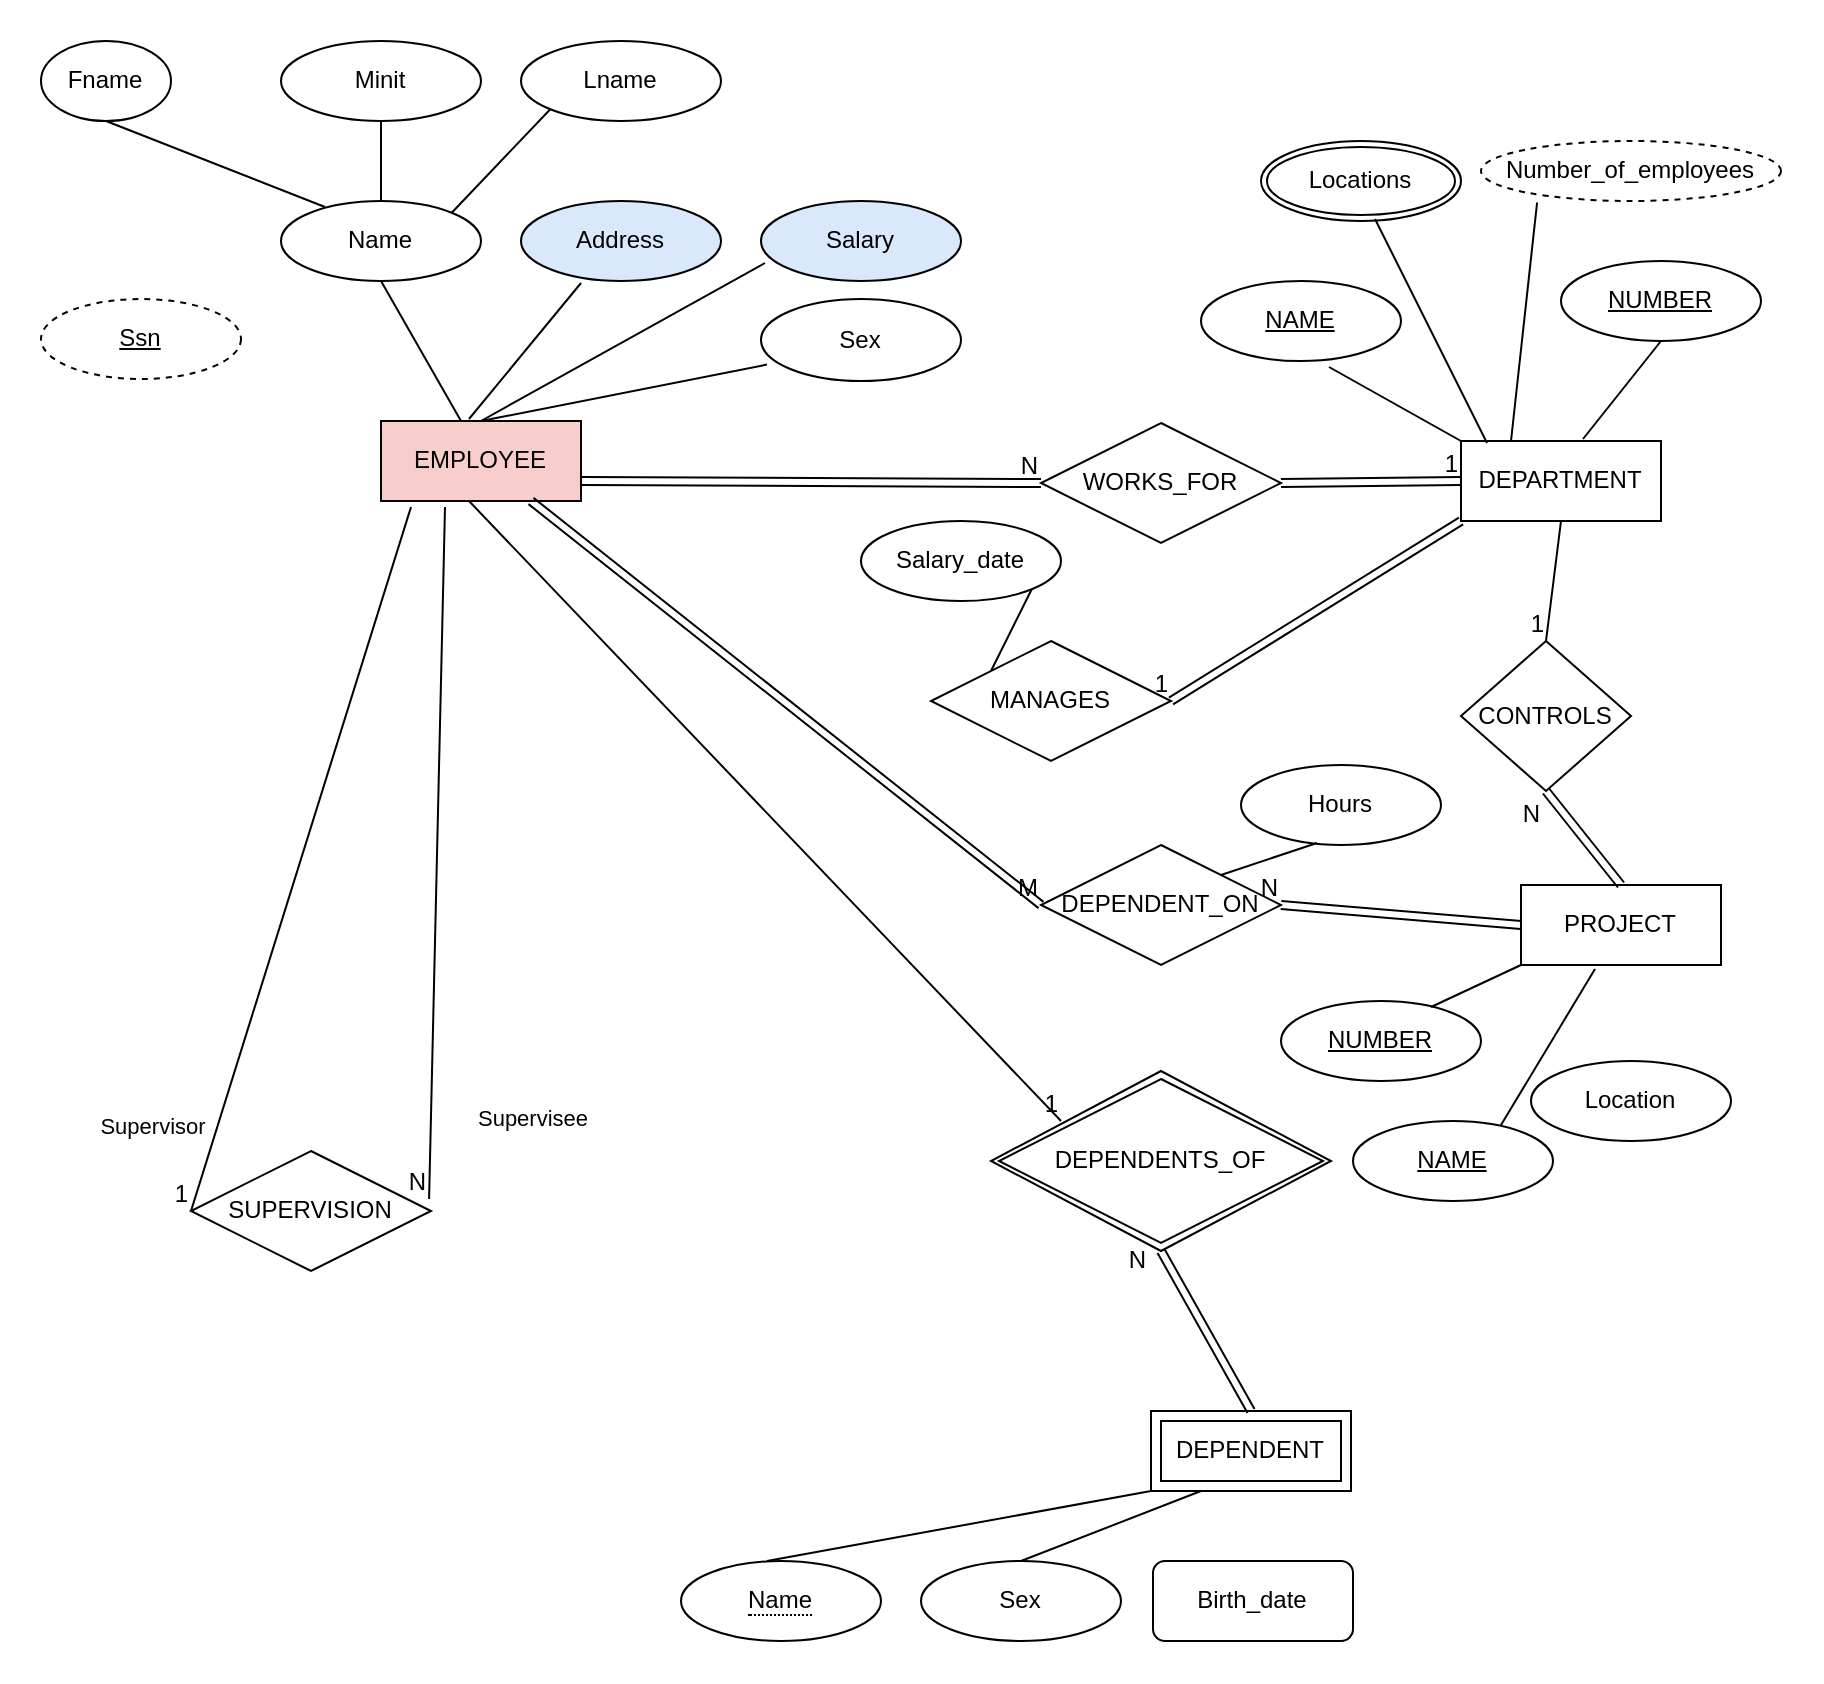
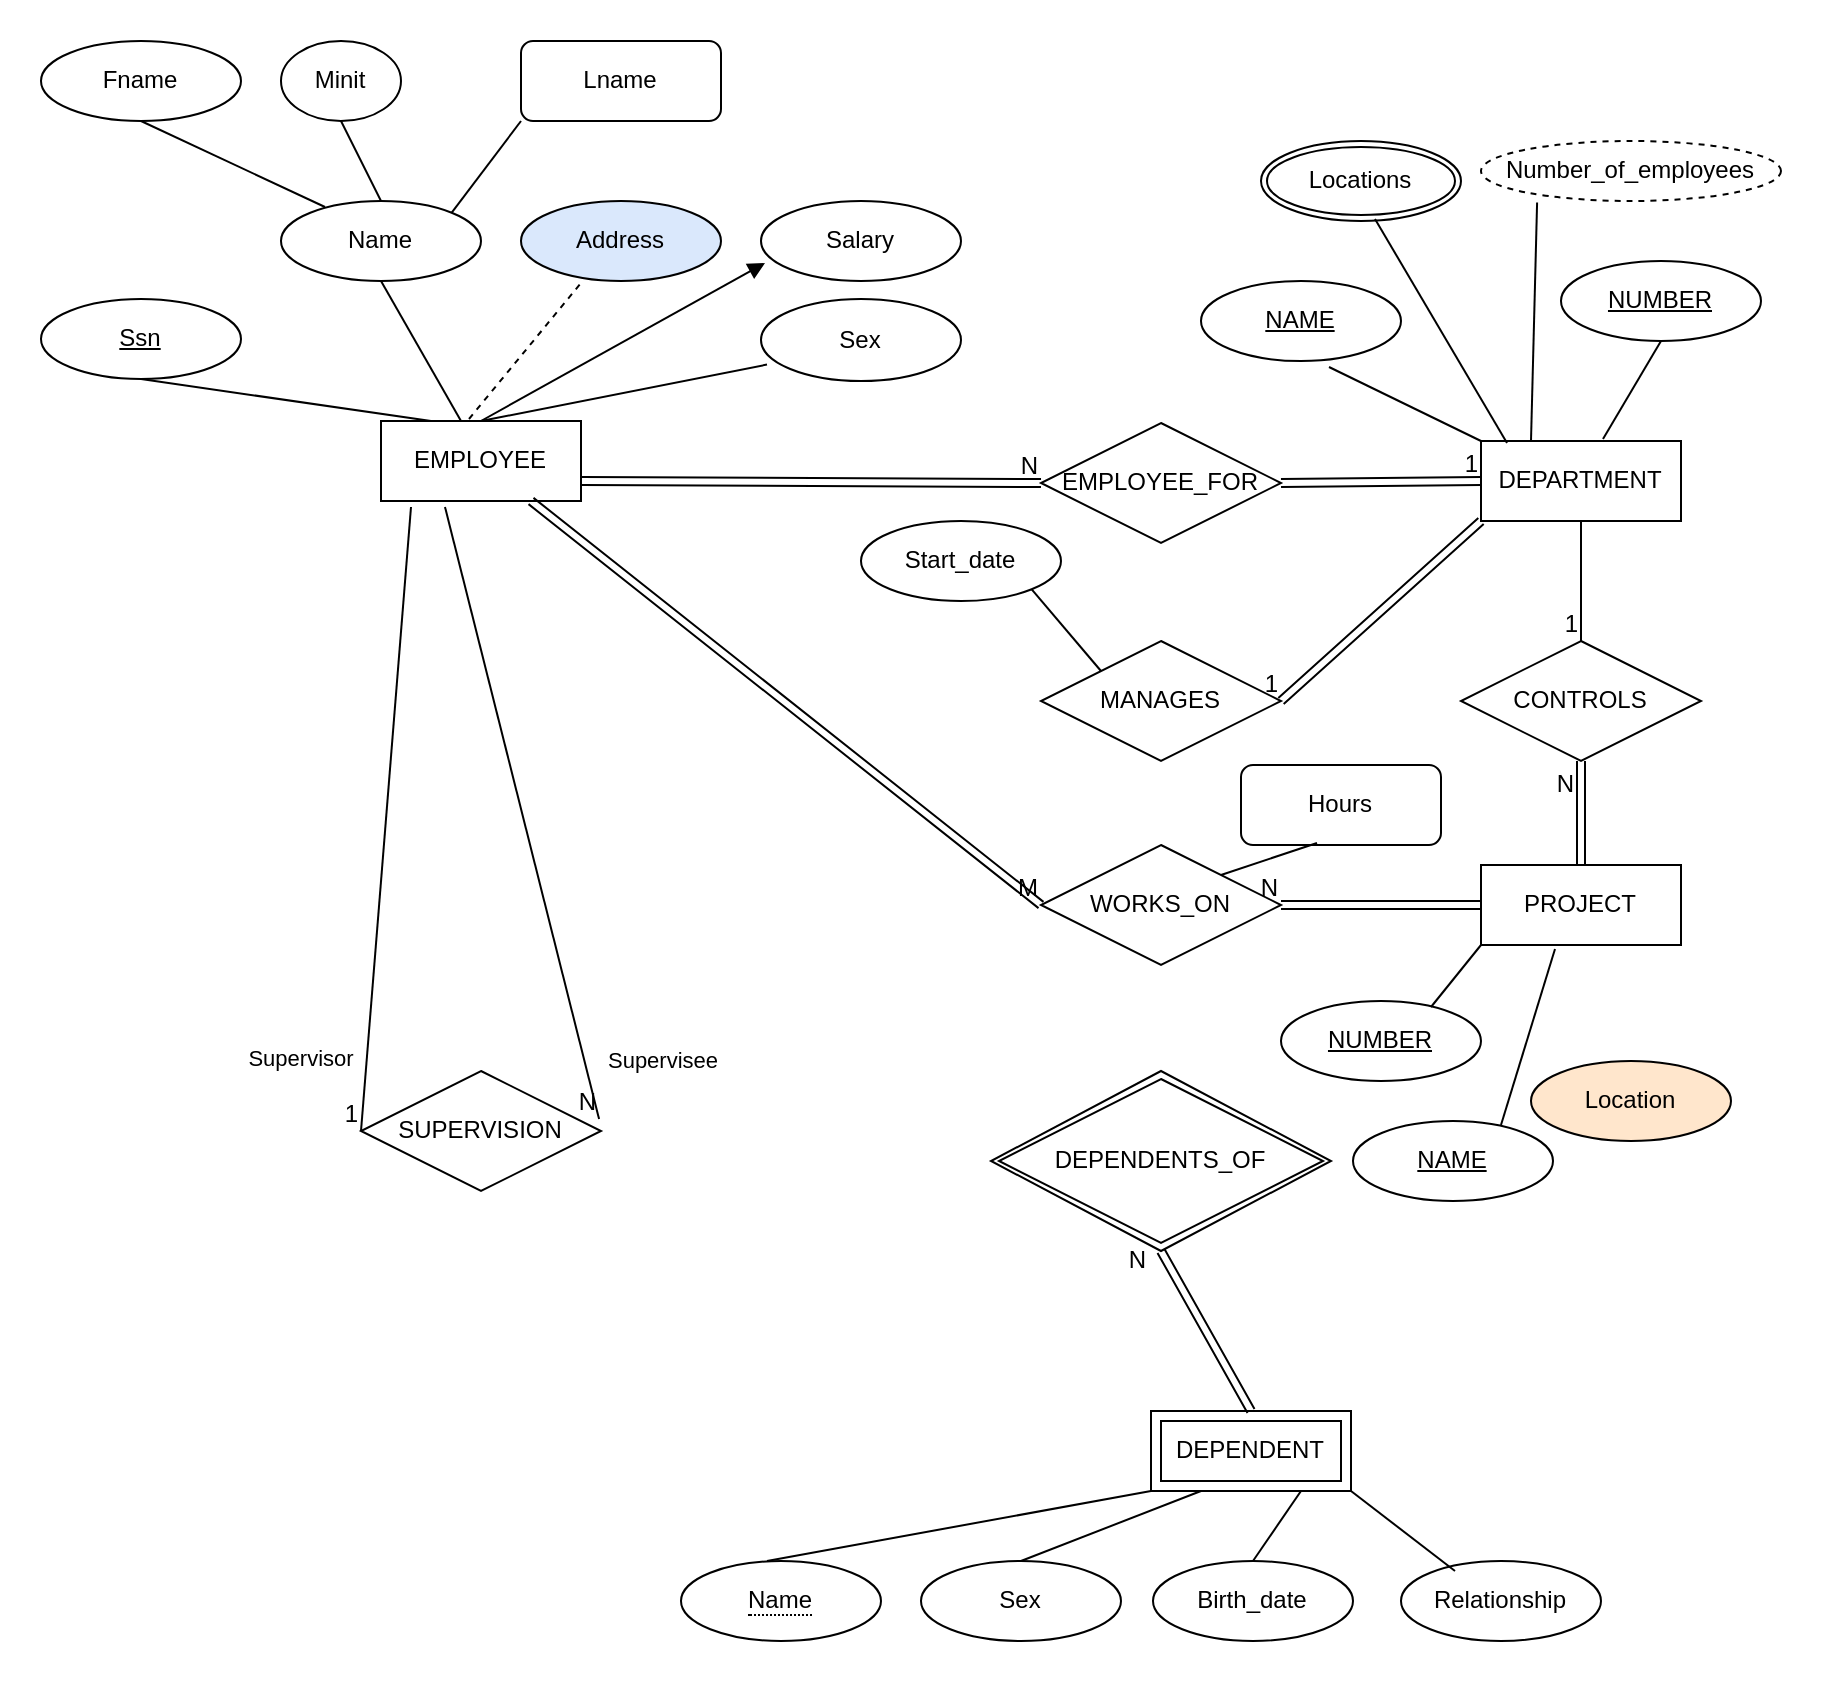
(106, 81) -> (141, 81)
(381, 81) -> (341, 81)
(621, 81) -> (621, 81)
(861, 241) -> (861, 241)
(757, 267) -> (750, 271)
(141, 339) -> (141, 339)
(526, 349) -> (526, 349)
none -> (286, 400)
(481, 461) -> (481, 461)
(1561, 481) -> (1581, 481)
(1161, 483) -> (1161, 483)
(961, 561) -> (961, 561)
(1051, 701) -> (1161, 701)
(1546, 716) -> (1581, 701)
(1341, 805) -> (1341, 805)
(765, 811) -> none
(1161, 905) -> (1161, 905)
(1621, 925) -> (1581, 905)
(1631, 1101) -> (1631, 1101)
(311, 1211) -> (481, 1131)
none -> (1277, 1526)
none -> (1403, 1531)
(1253, 1601) -> (1253, 1601)
none -> (1501, 1601)
